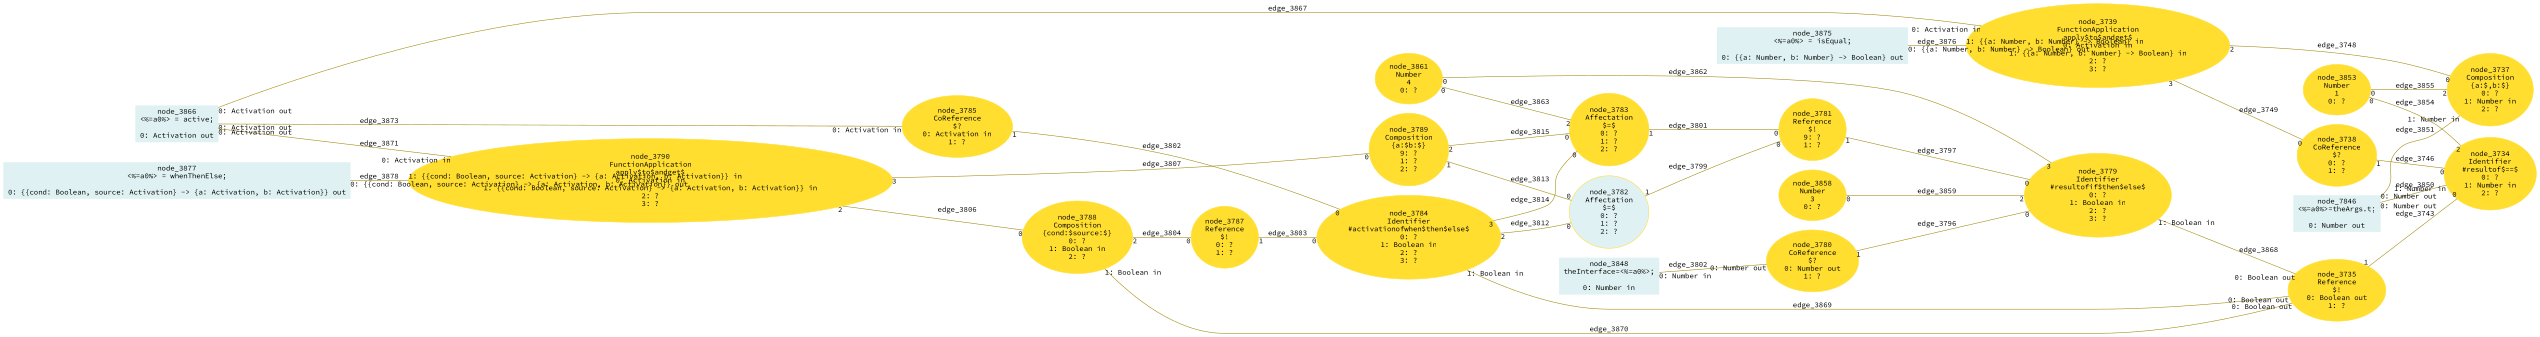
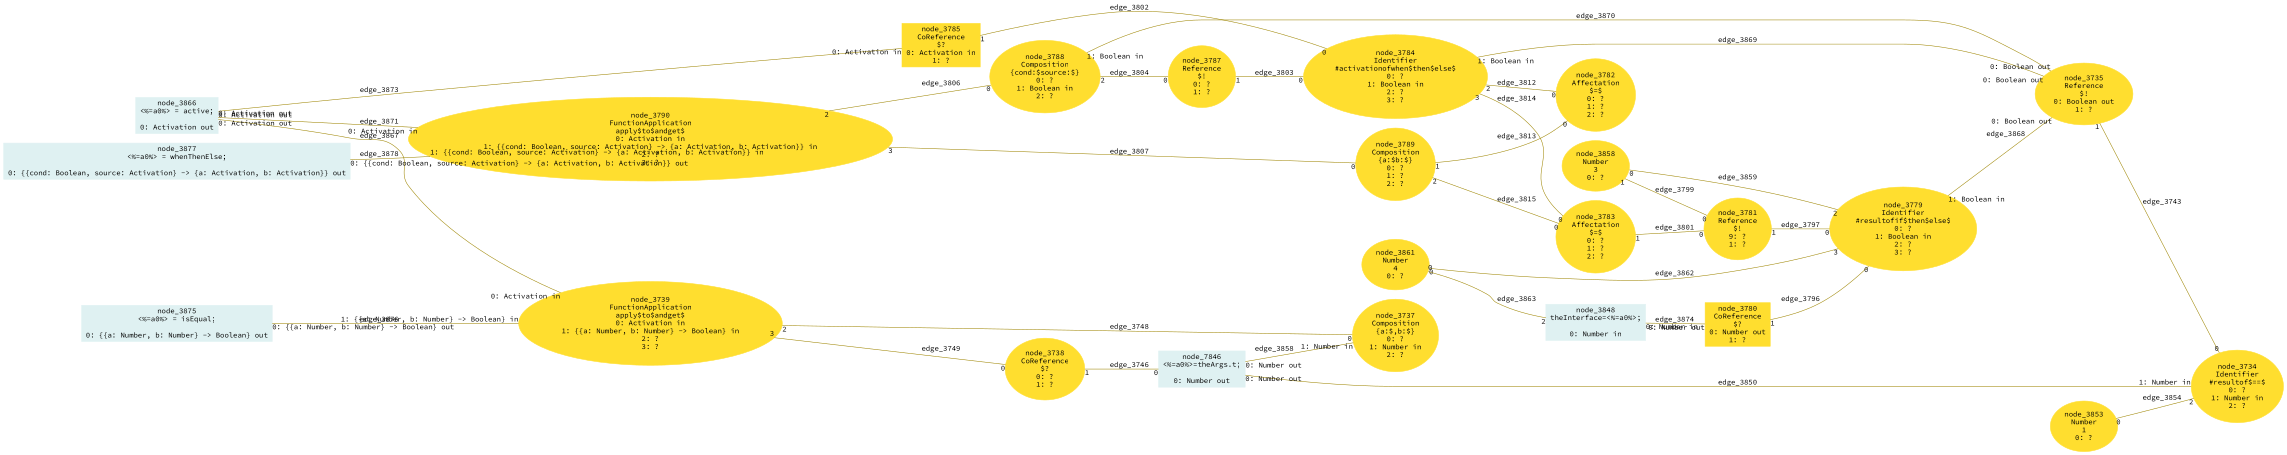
(2409, 90) -> none
(1506, 103) -> (1488, 295)
(957, 126) -> (941, 45)
(2415, 130) -> (1274, 349)
(1409, 150) -> (1396, 164)
(2410, 164) -> (1122, 369)
(1712, 167) -> (1666, 197)
(1609, 212) -> (1596, 95)
(1813, 261) -> (1738, 324)
(1688, 265) -> (1675, 319)
